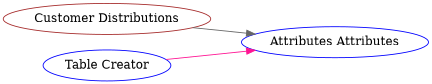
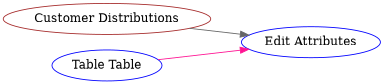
(335, 42) -> (311, 42)
(107, 65) -> (107, 65)
